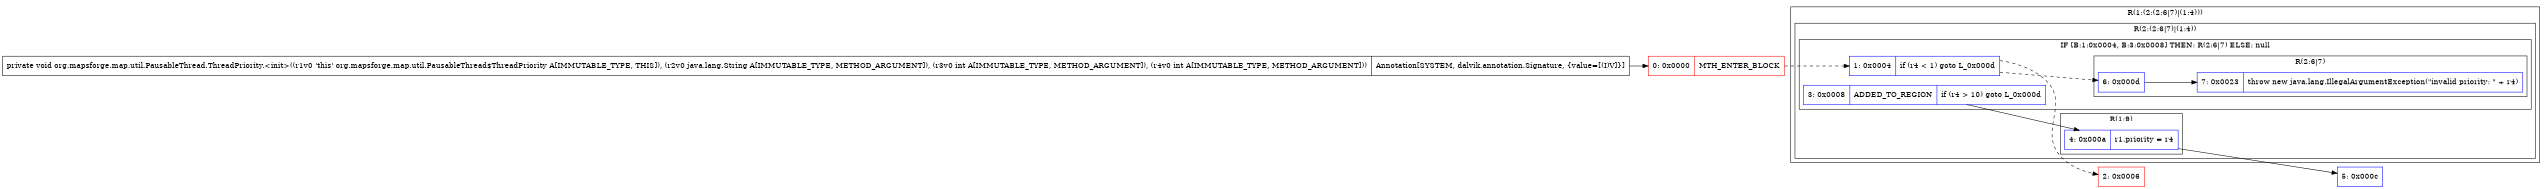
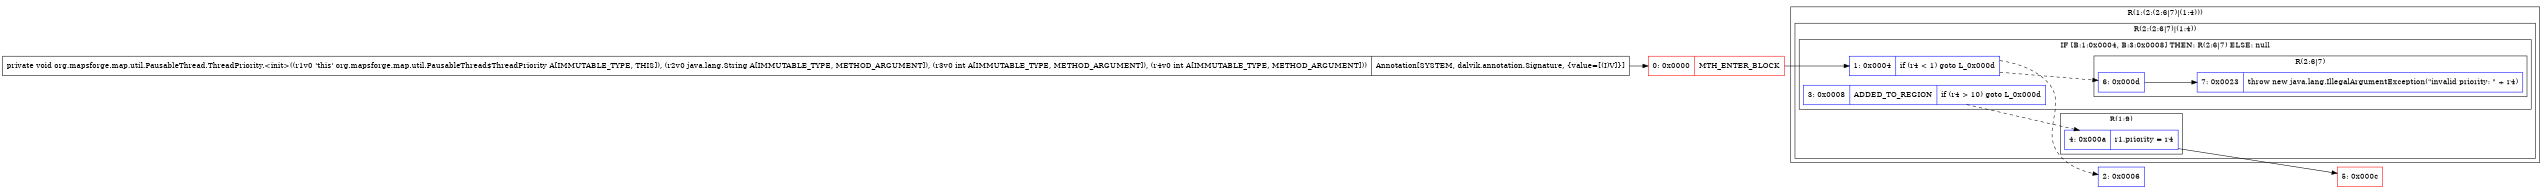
(1814, 66) -> (1814, 66)
(2020, 117) -> (2020, 117)
(2121, 177) -> (2121, 177)
(2360, 177) -> (2360, 177)
